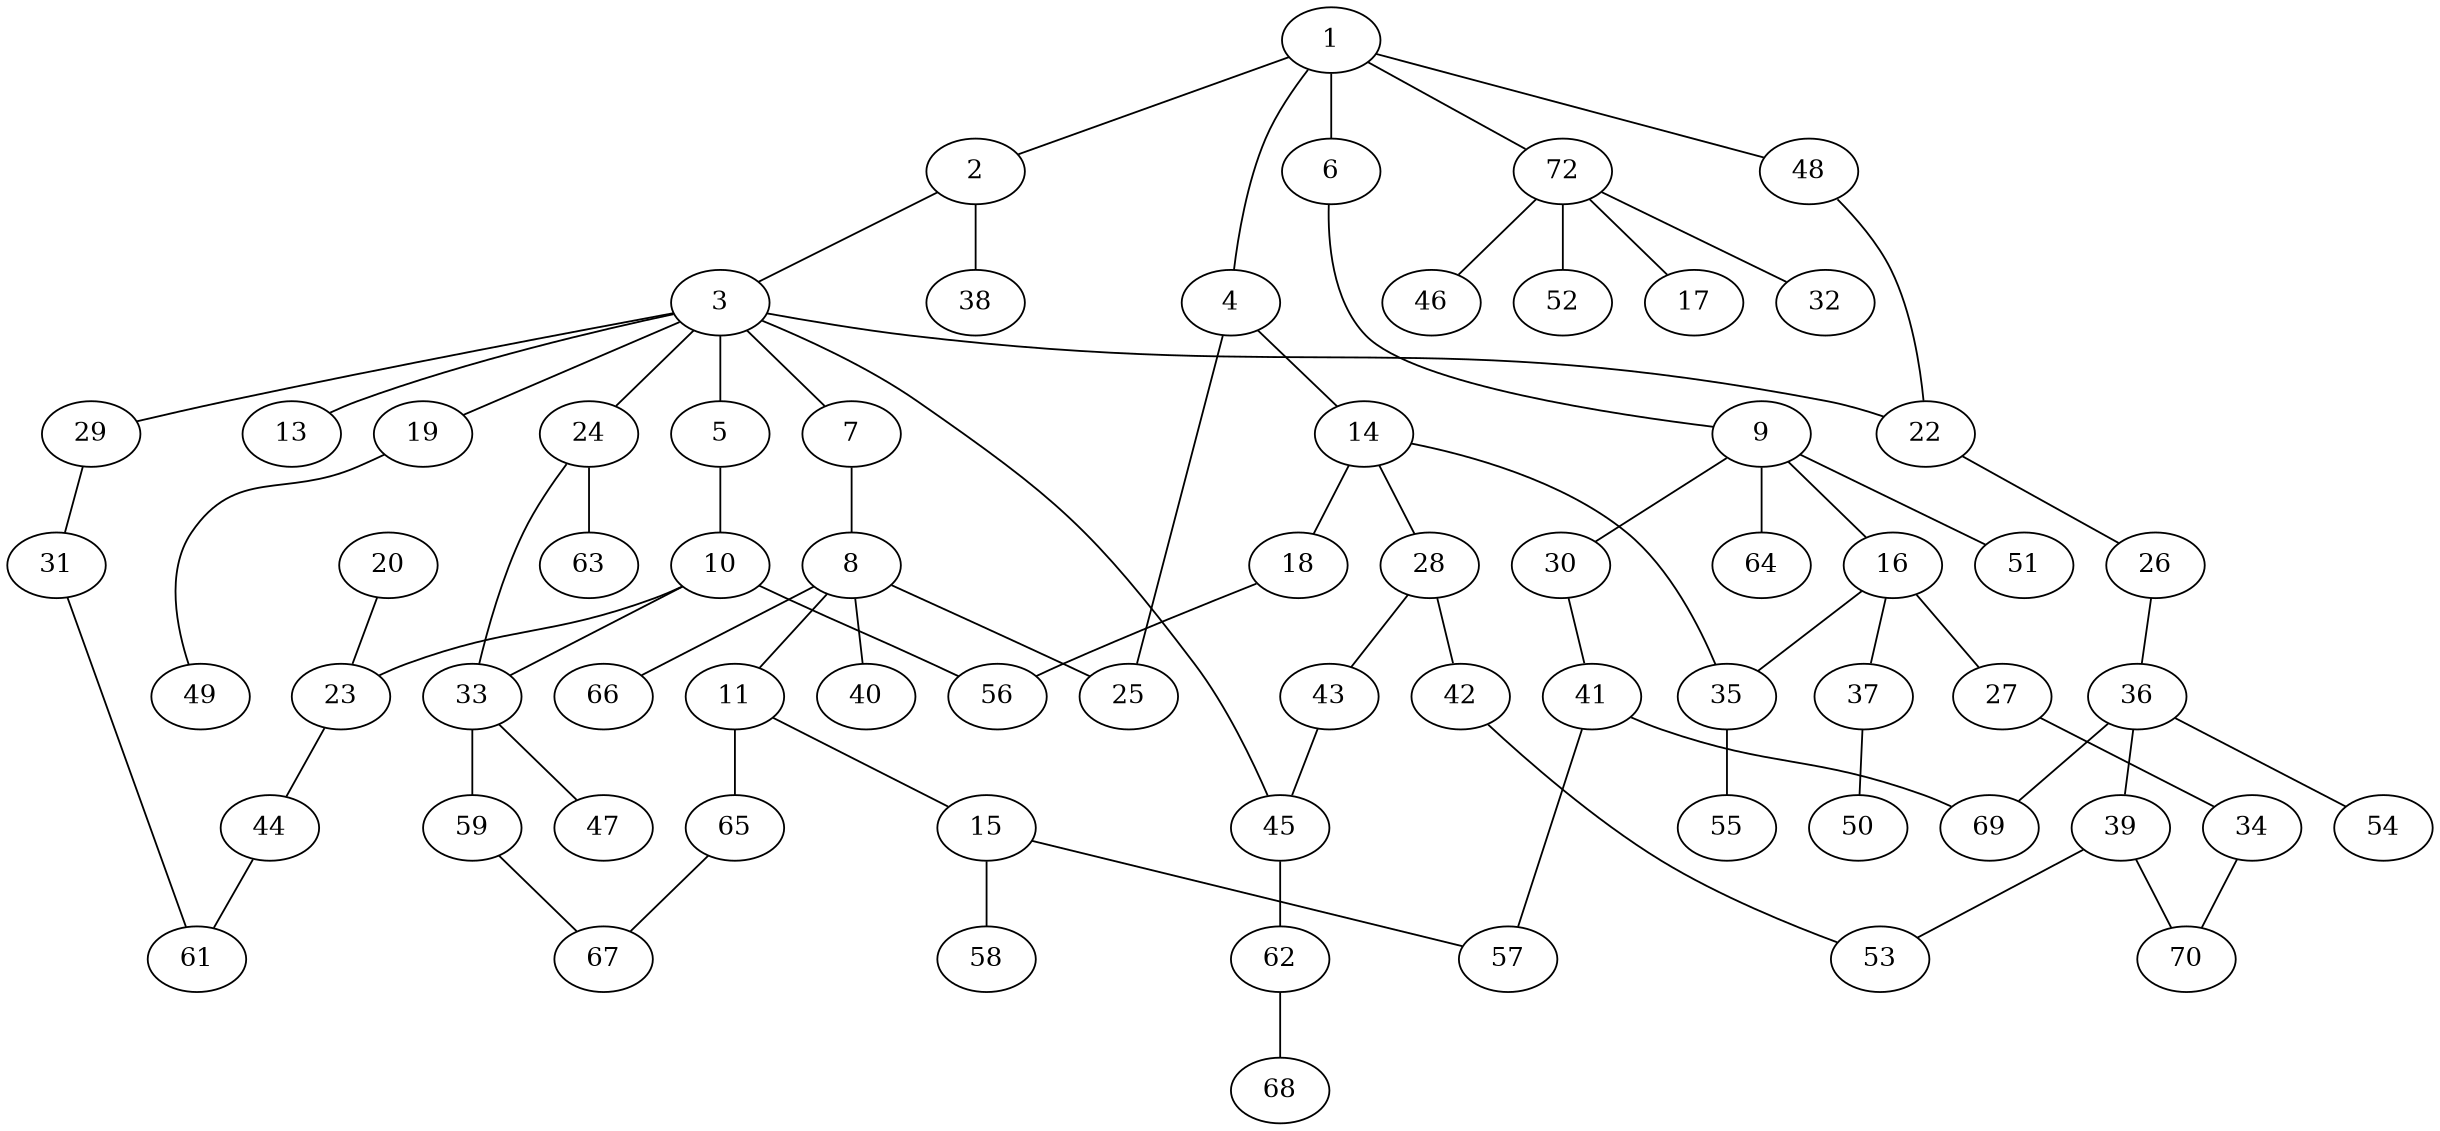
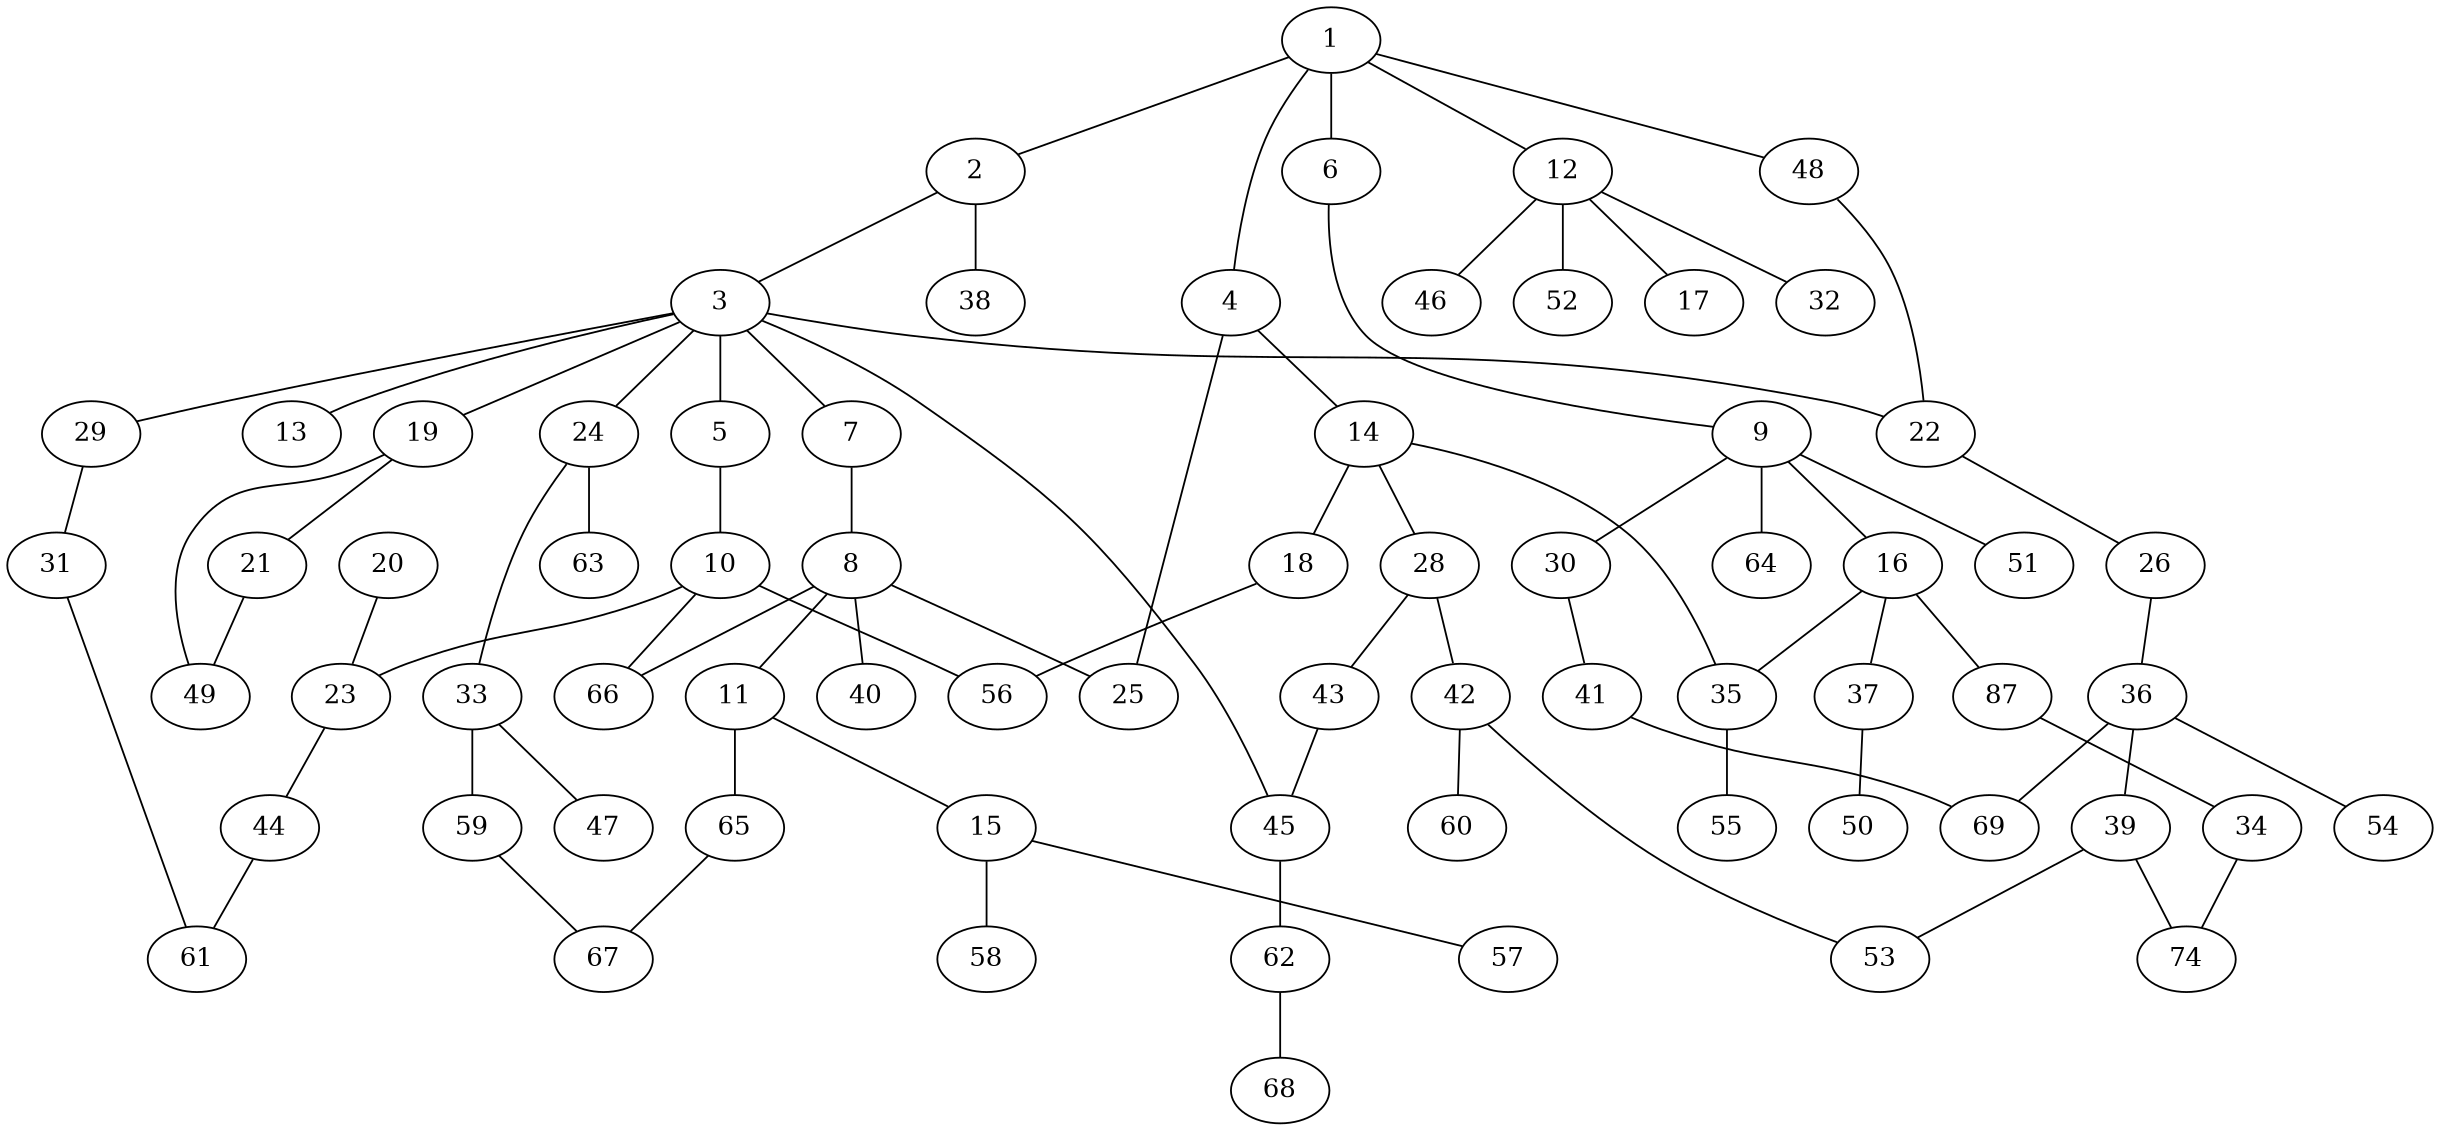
(1563, 171) -> (1563, 171)
none -> (257, 565)
(596, 631) -> (662, 631)
(2002, 697) -> (2002, 697)
none -> (1457, 828)
(1550, 828) -> none
(2187, 959) -> (2187, 959)
